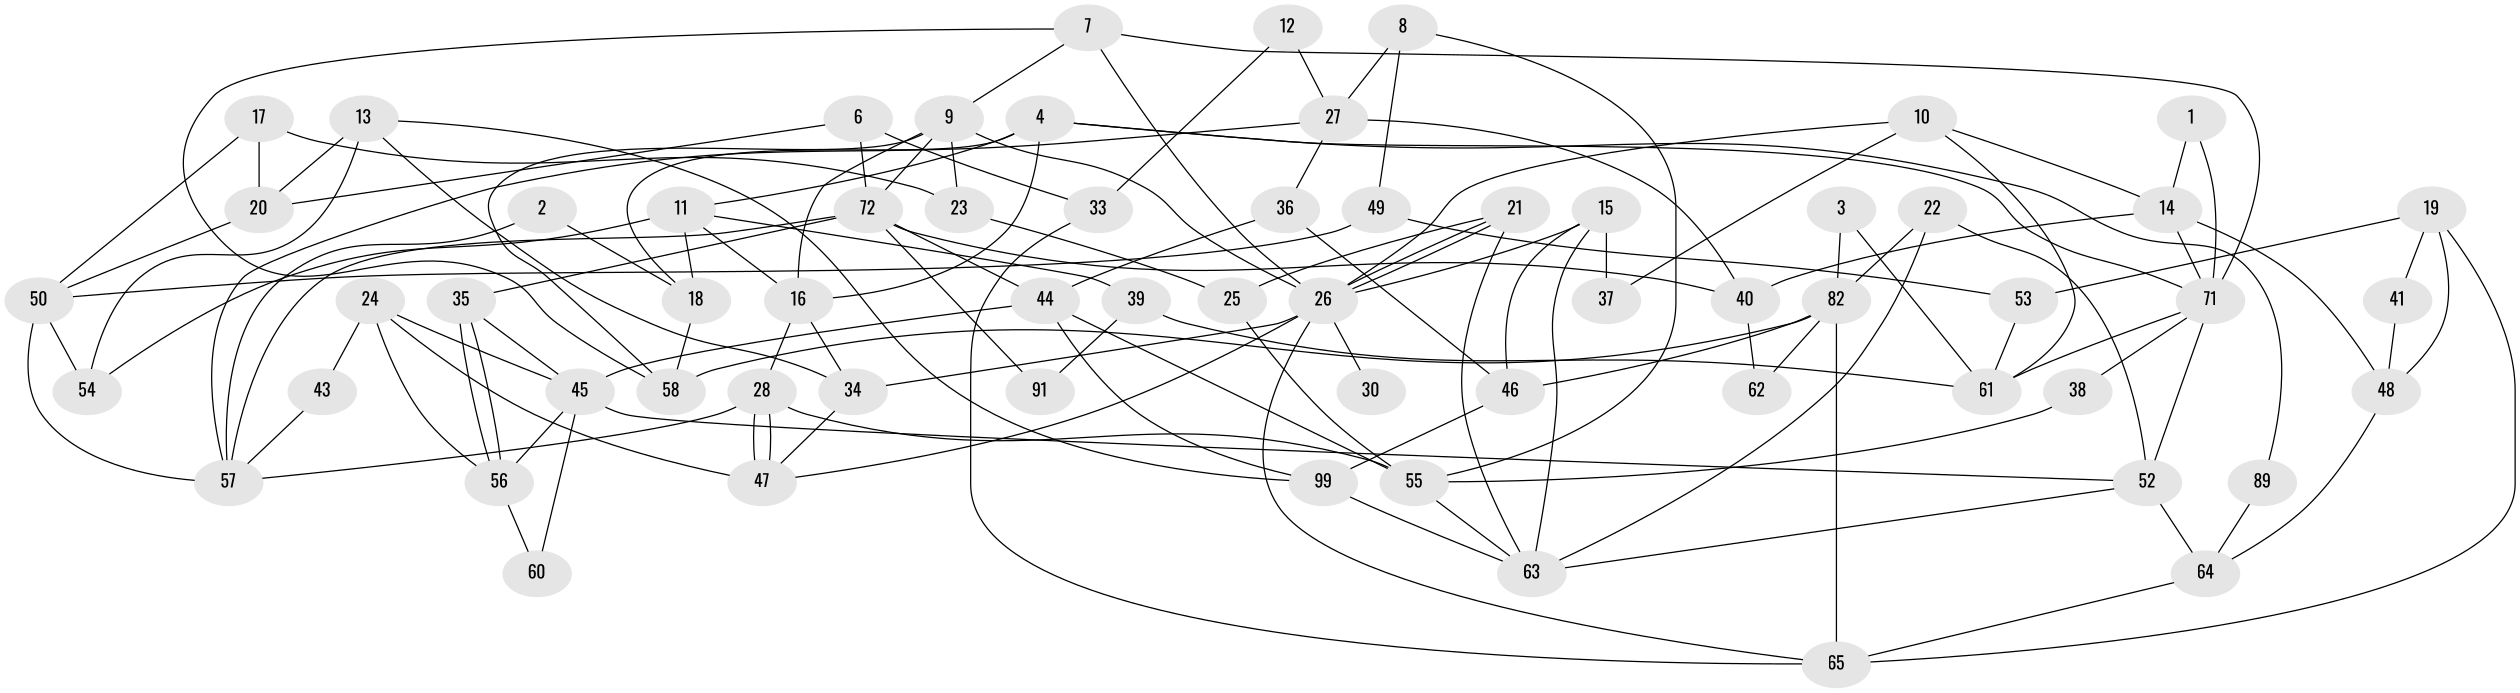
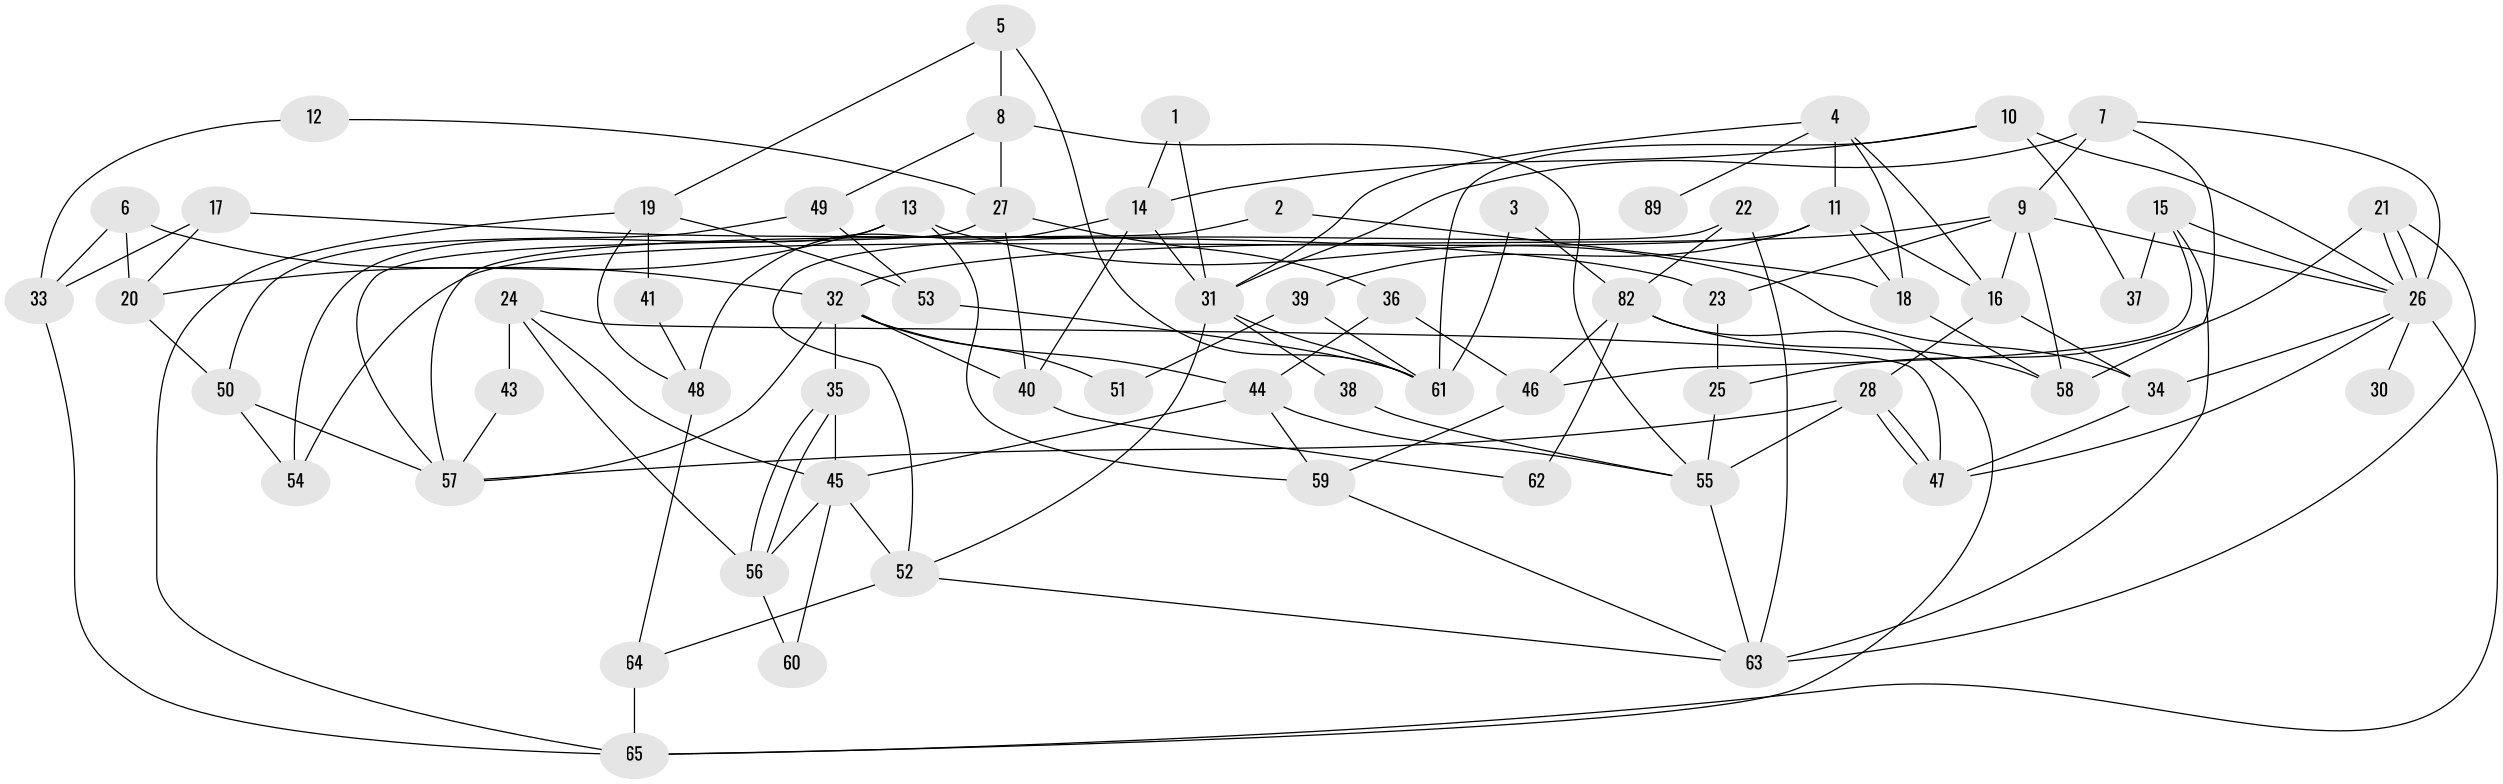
none -> (1001, 28)
(149, 210) -> (137, 251)
(868, 210) -> (835, 301)
(2211, 301) -> (1210, 301)
(1040, 392) -> (1119, 392)
(1323, 483) -> (1321, 483)
(2234, 528) -> none
